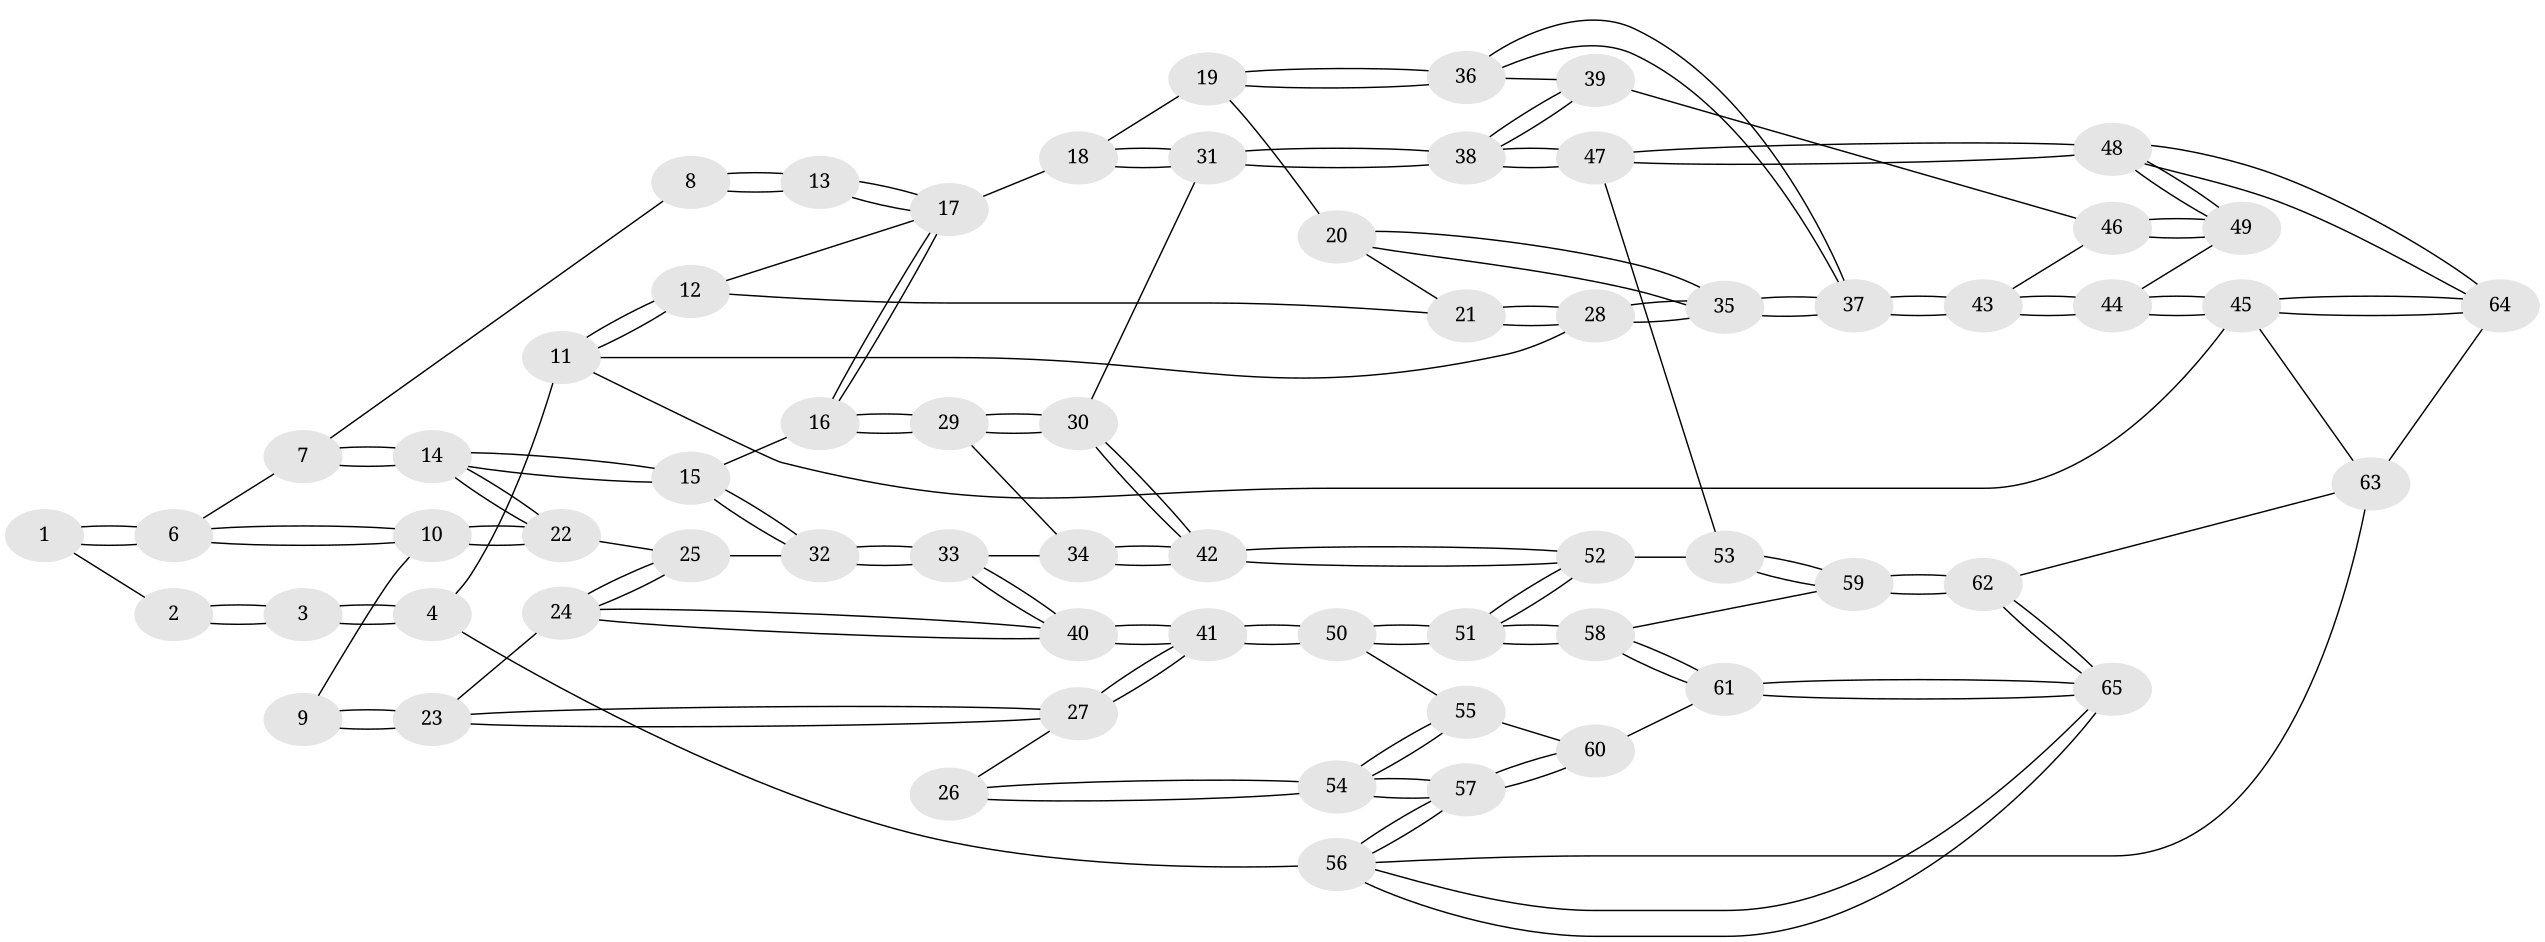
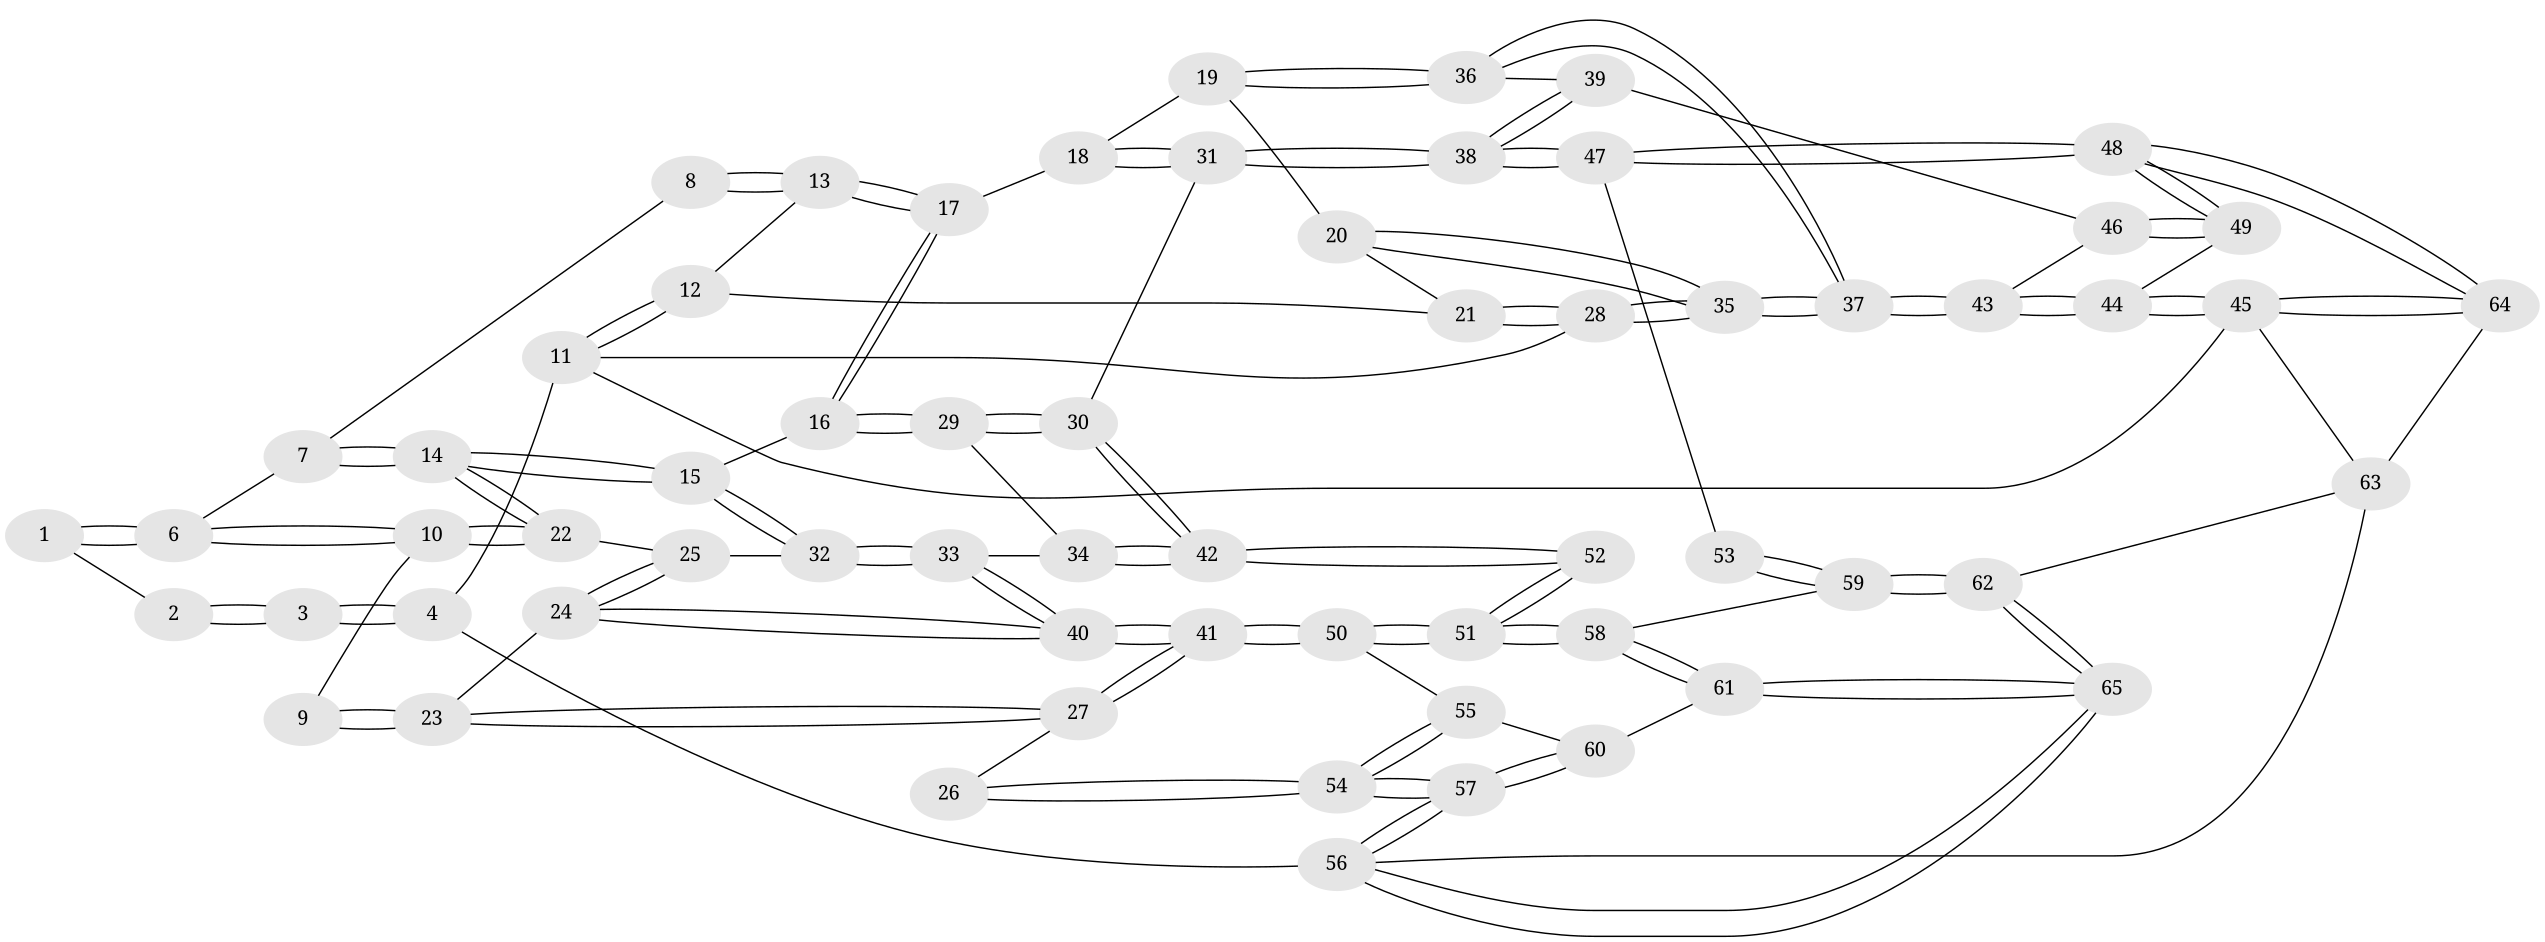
(820, 251) -> (755, 237)
(1660, 557) -> none
